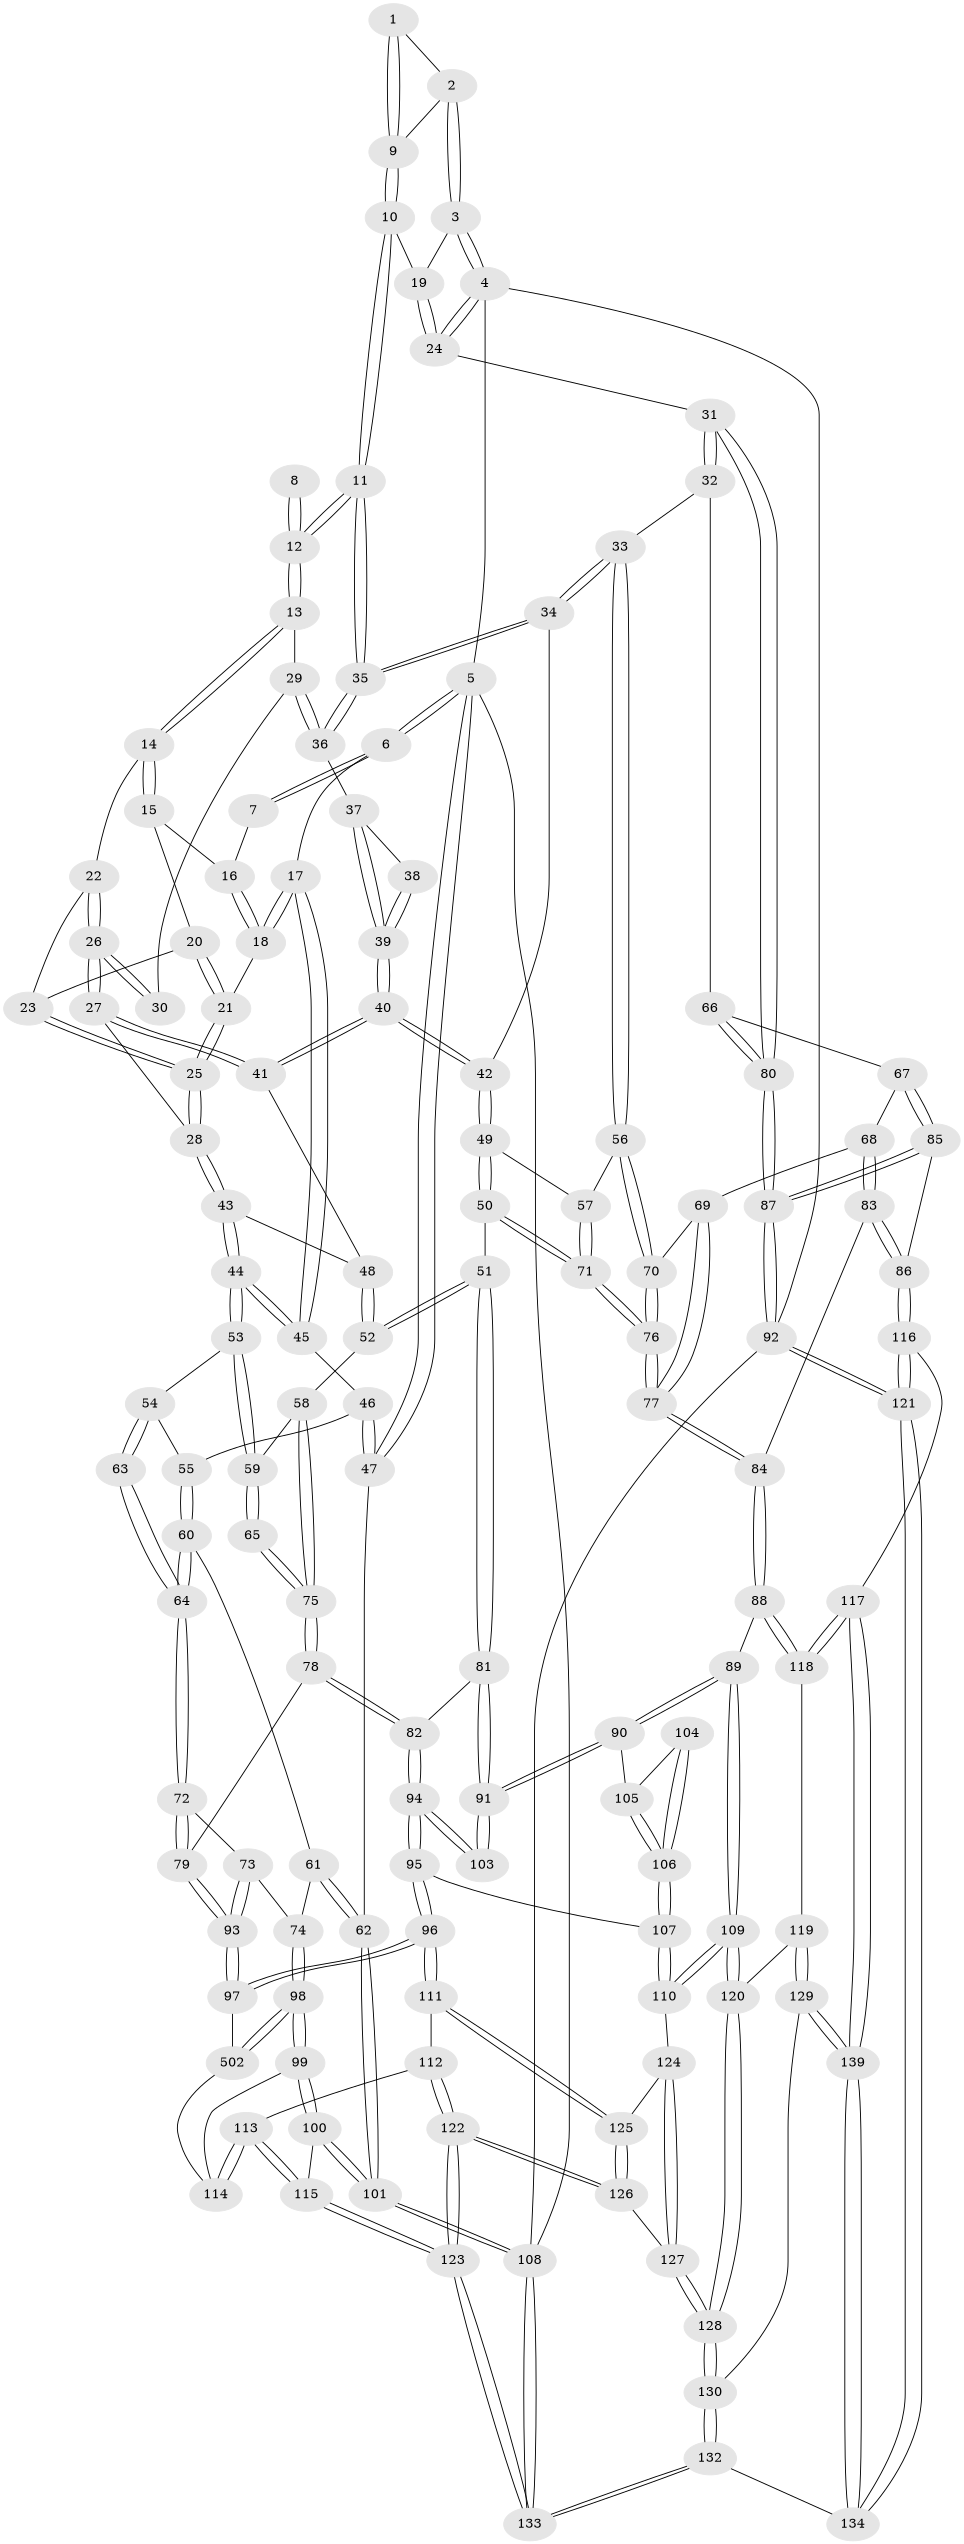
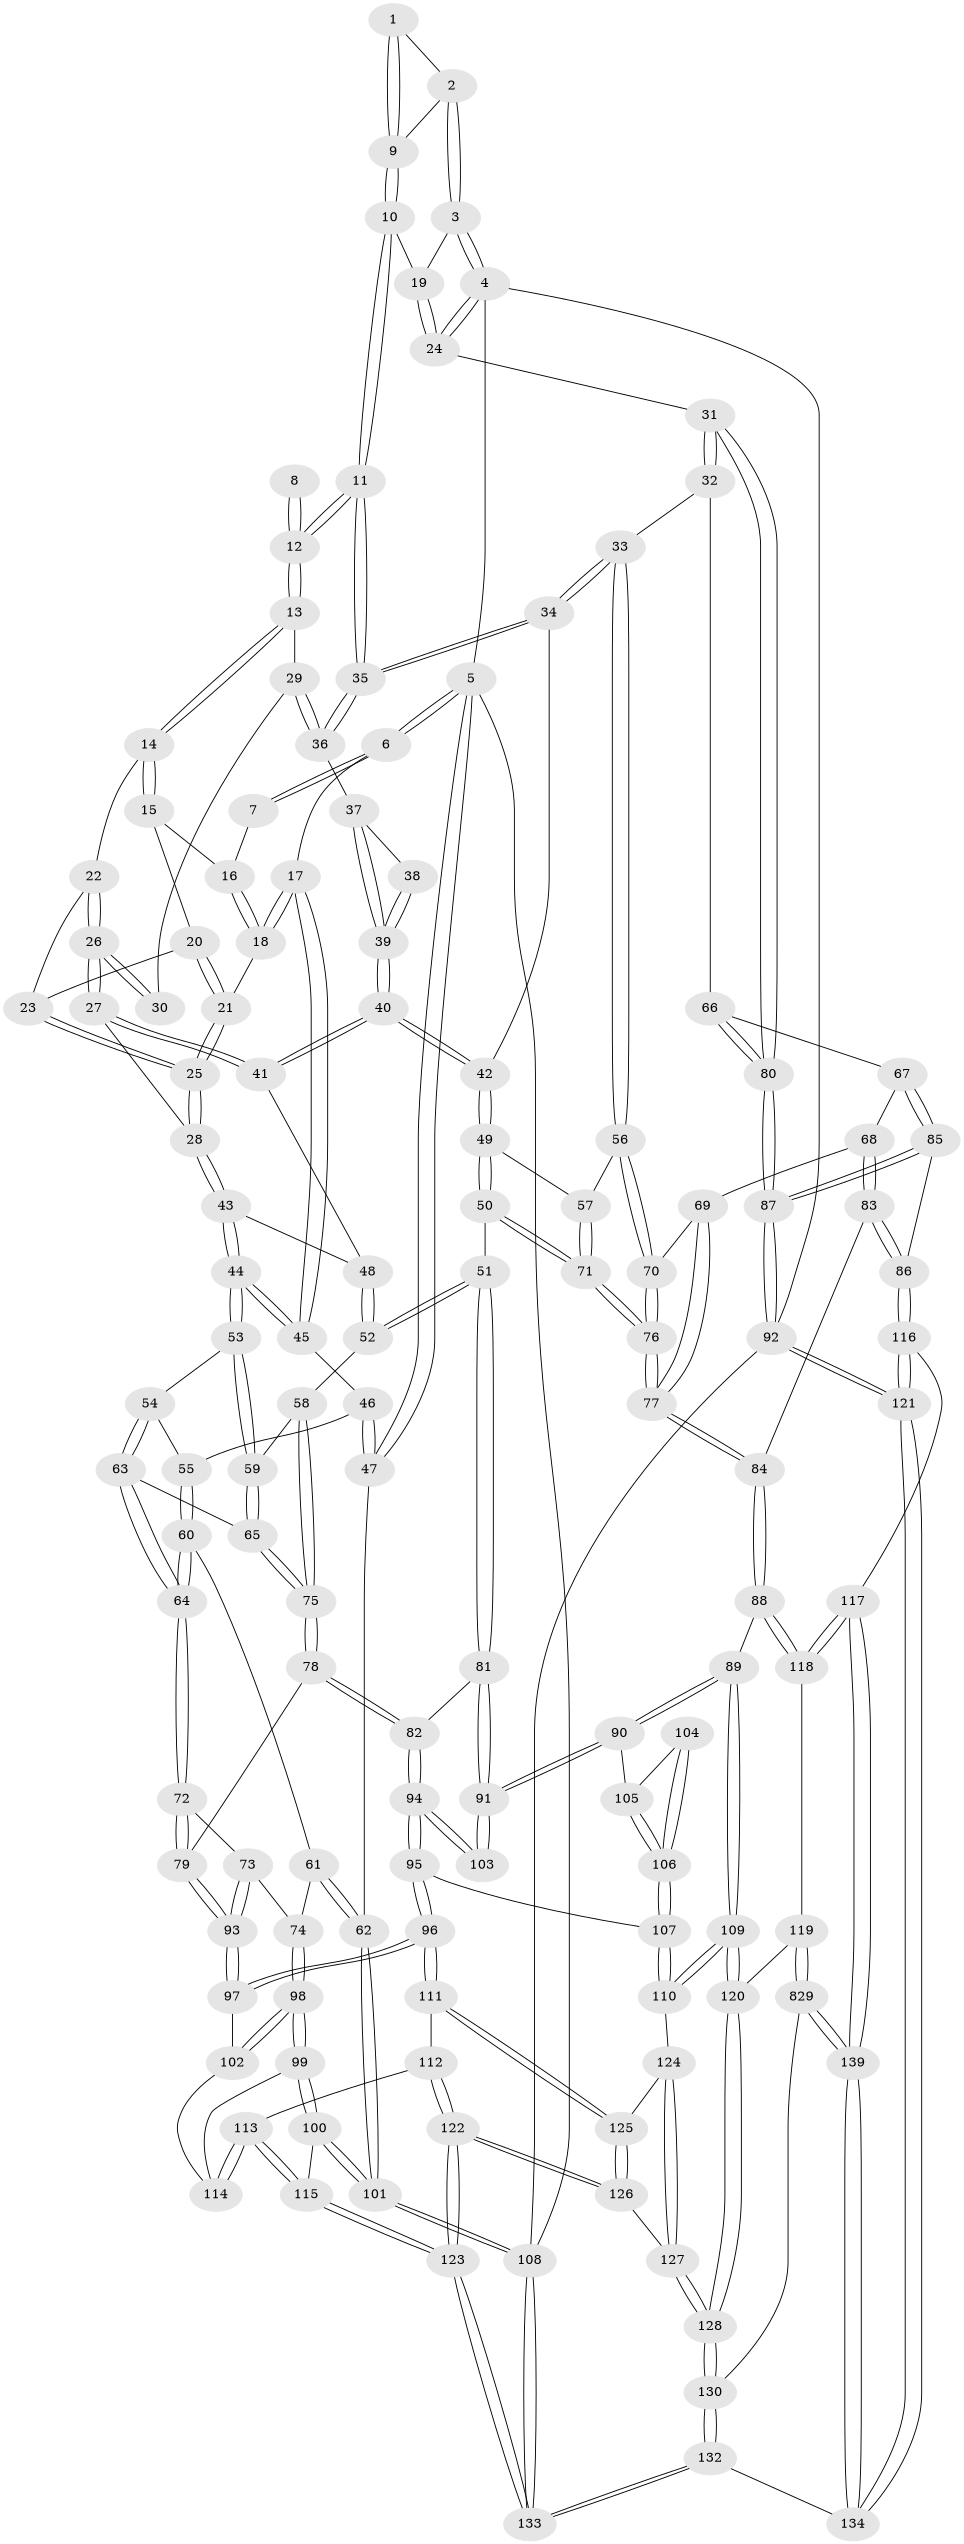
none -> (187, 1503)
(802, 1997) -> (802, 1997)
(232, 2063) -> (232, 2063)
